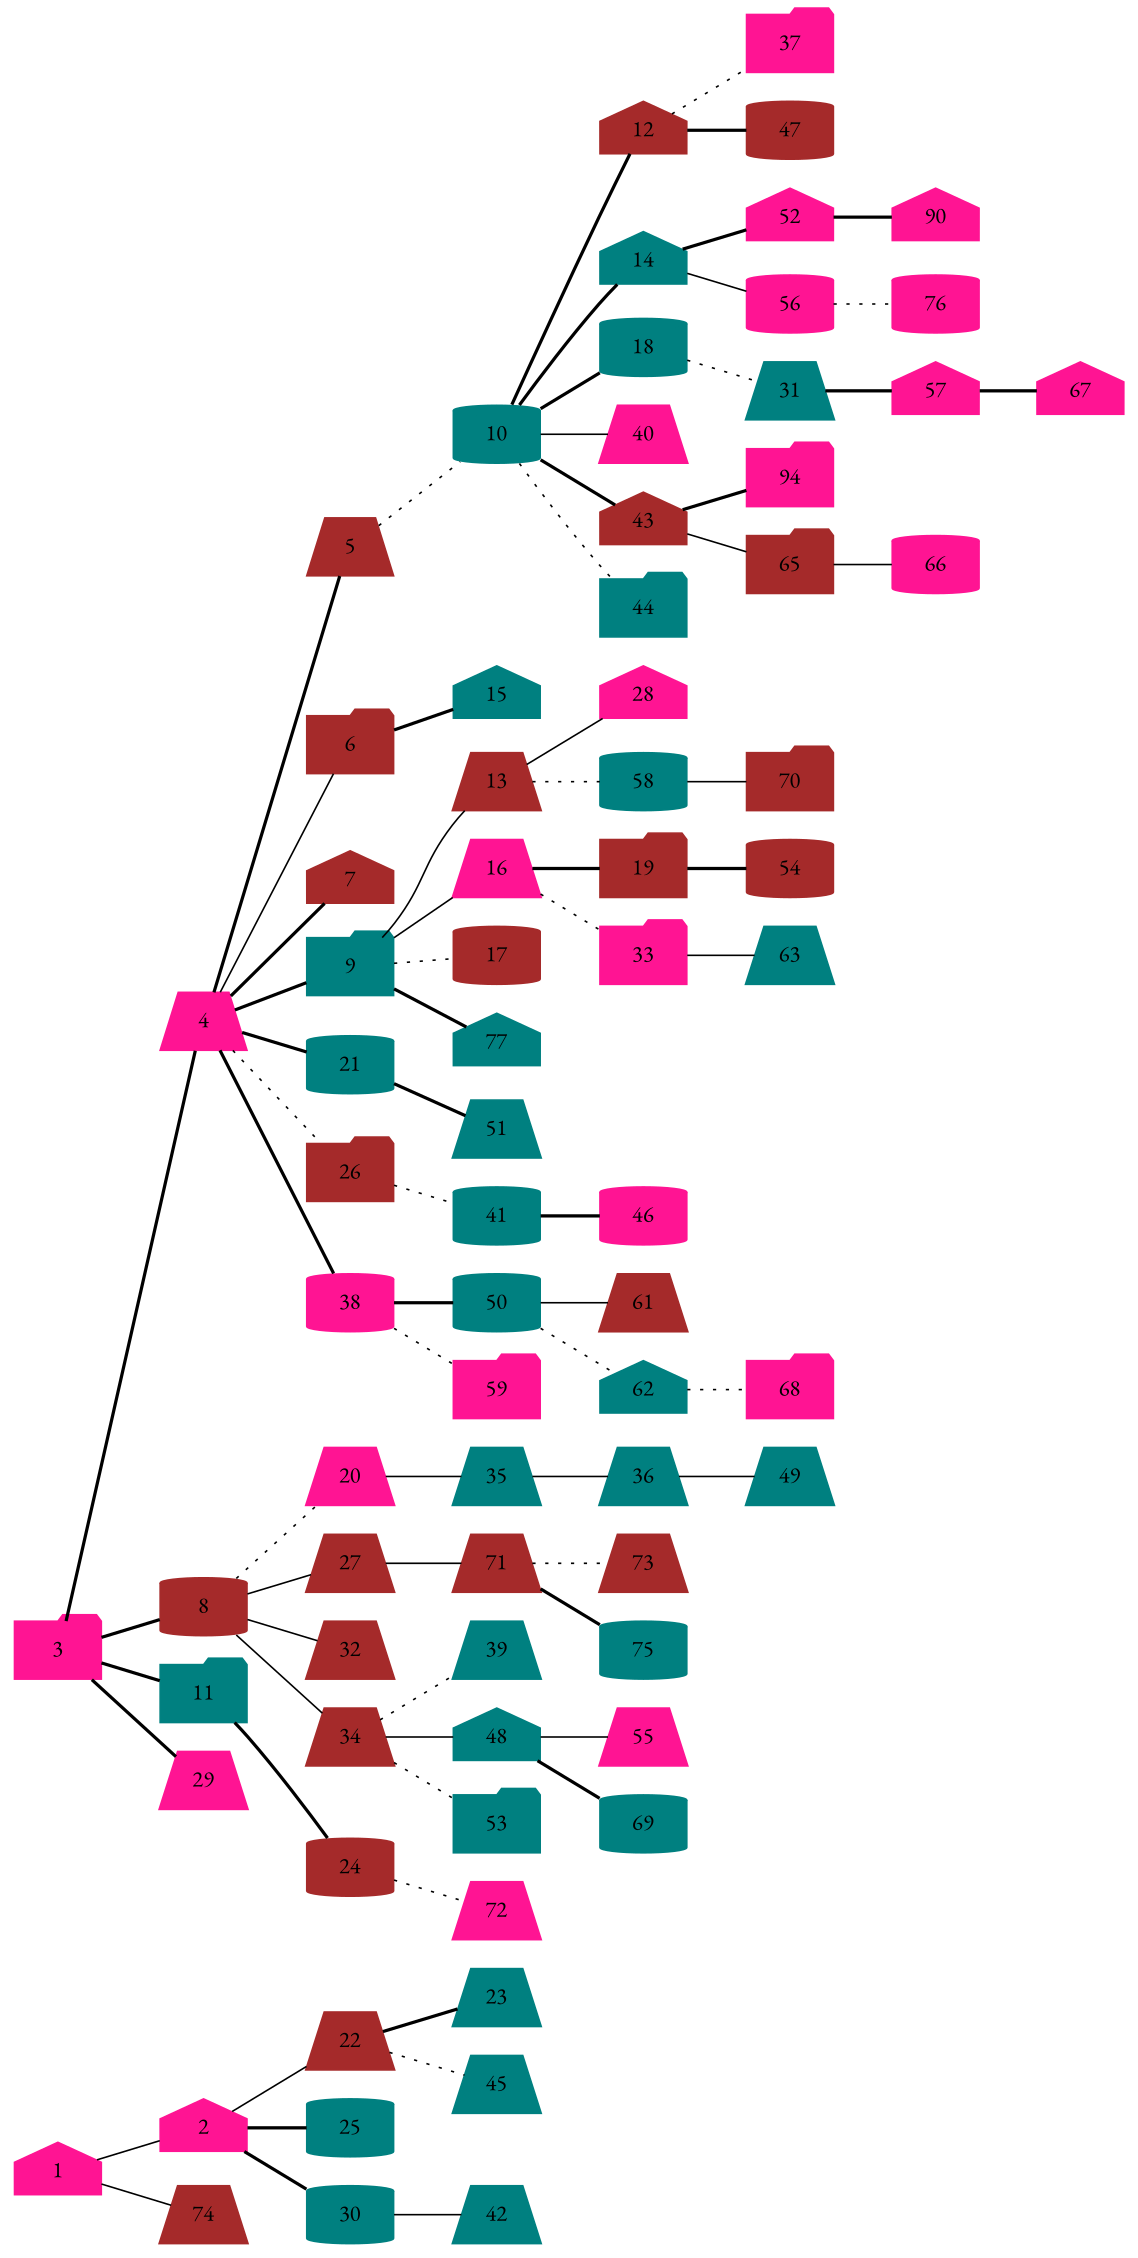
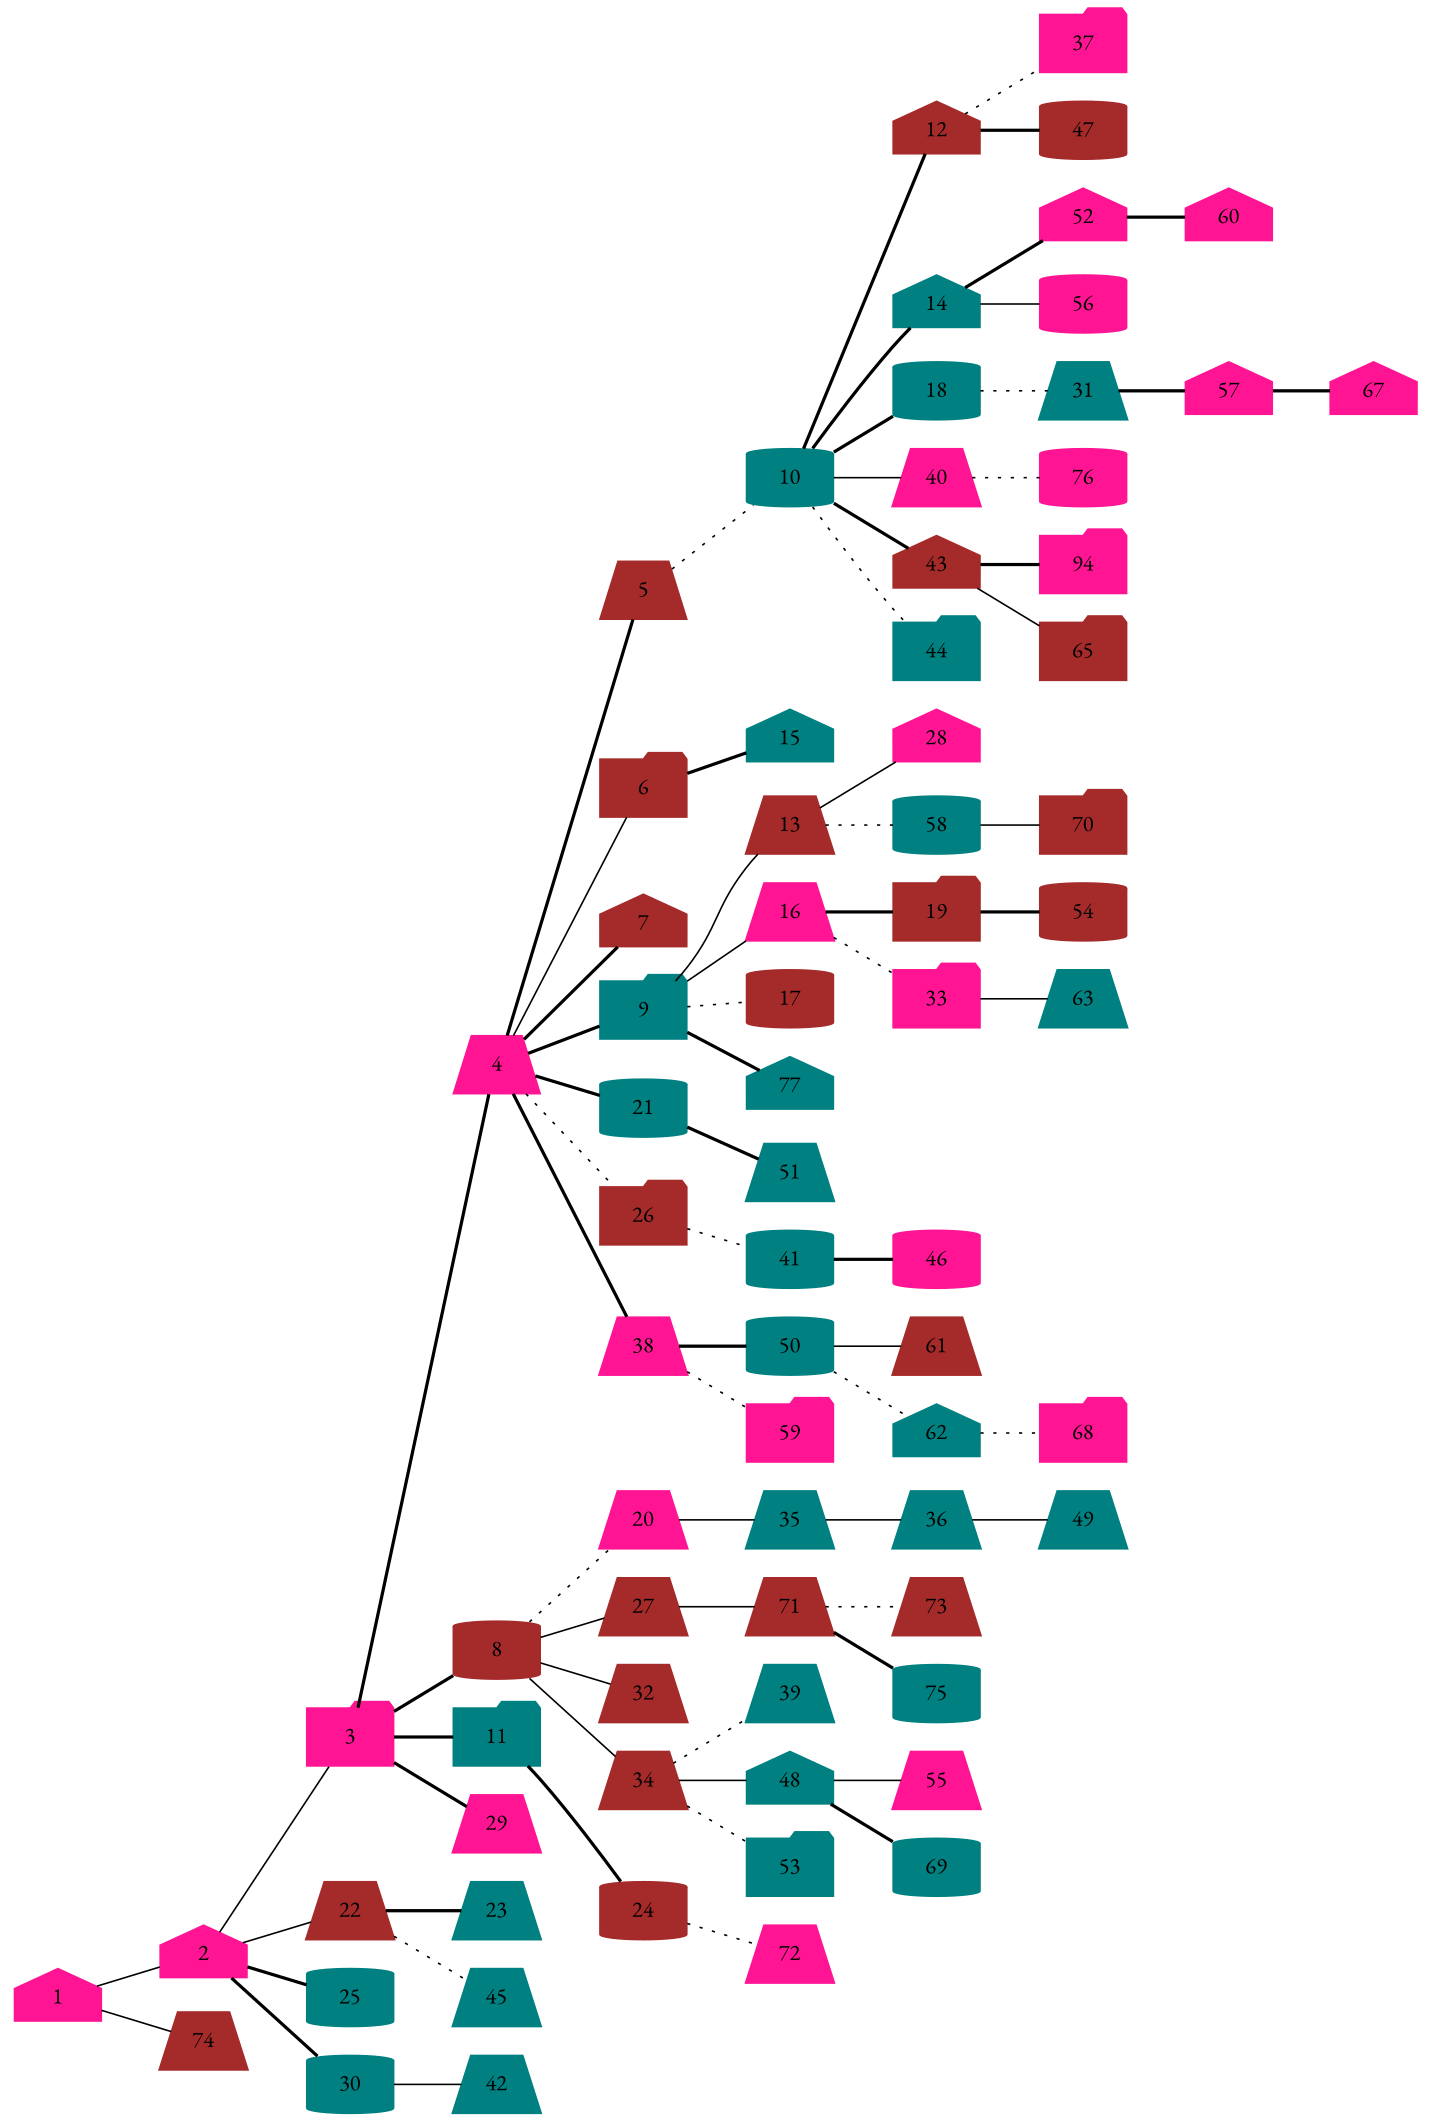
(936, 217) -> (1229, 217)
(863, 304) -> (1006, 478)
(936, 565) -> none
(350, 1303) -> (643, 1346)
none -> (274, 1849)
